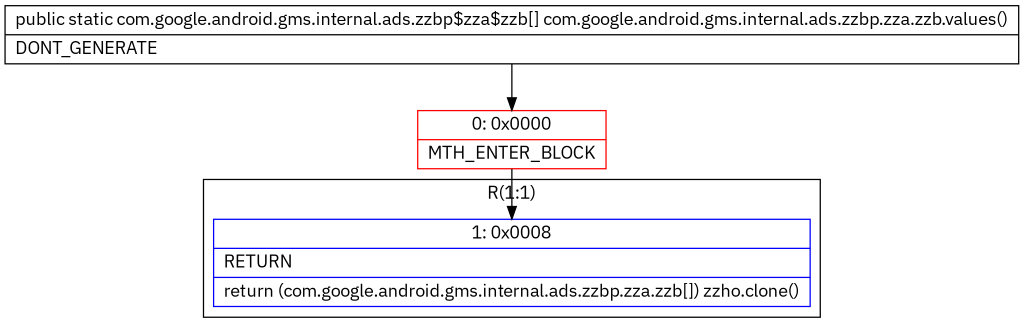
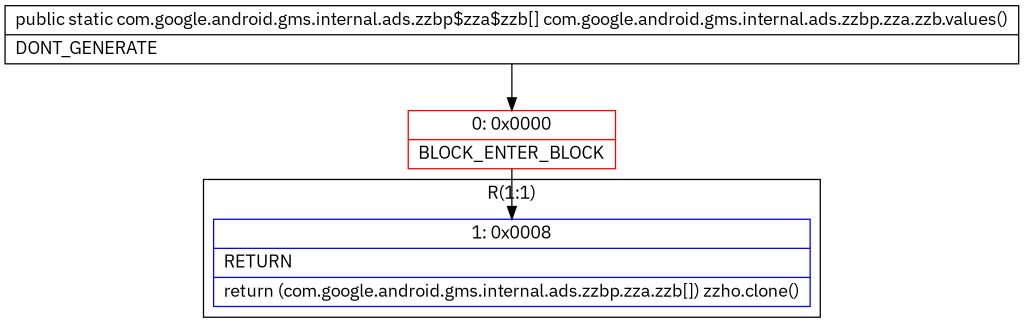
(512, 154) -> (512, 154)
